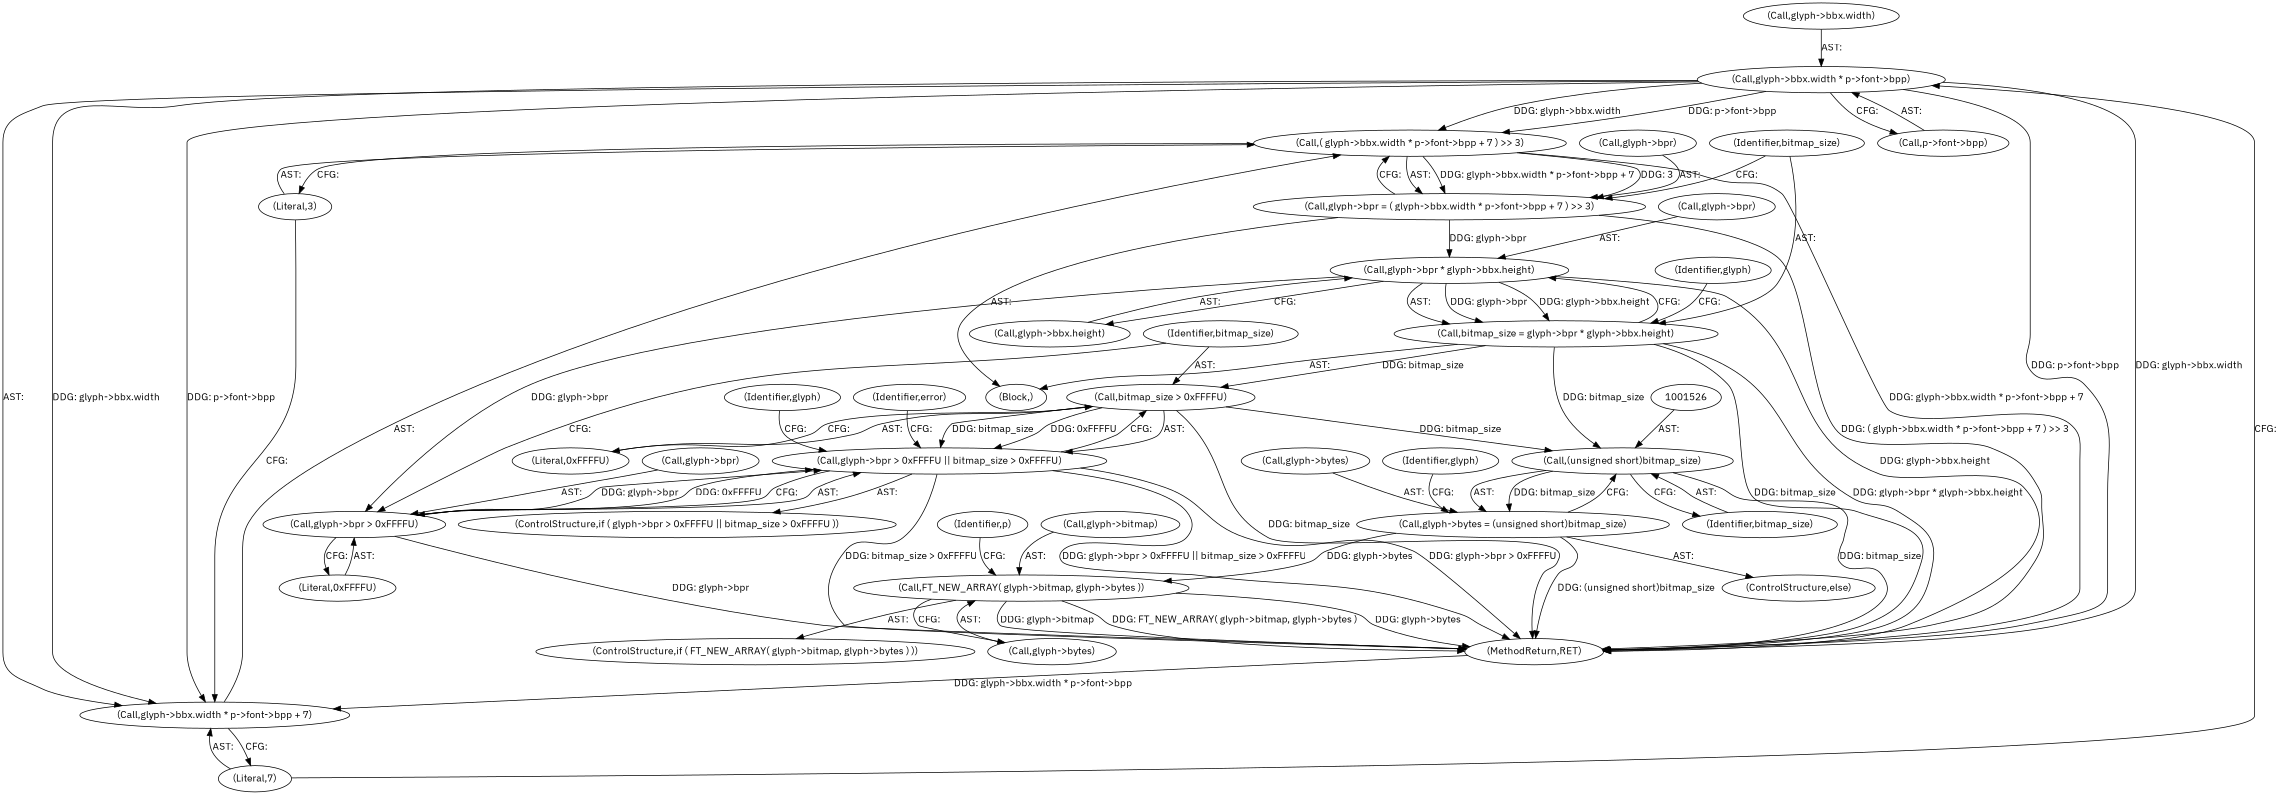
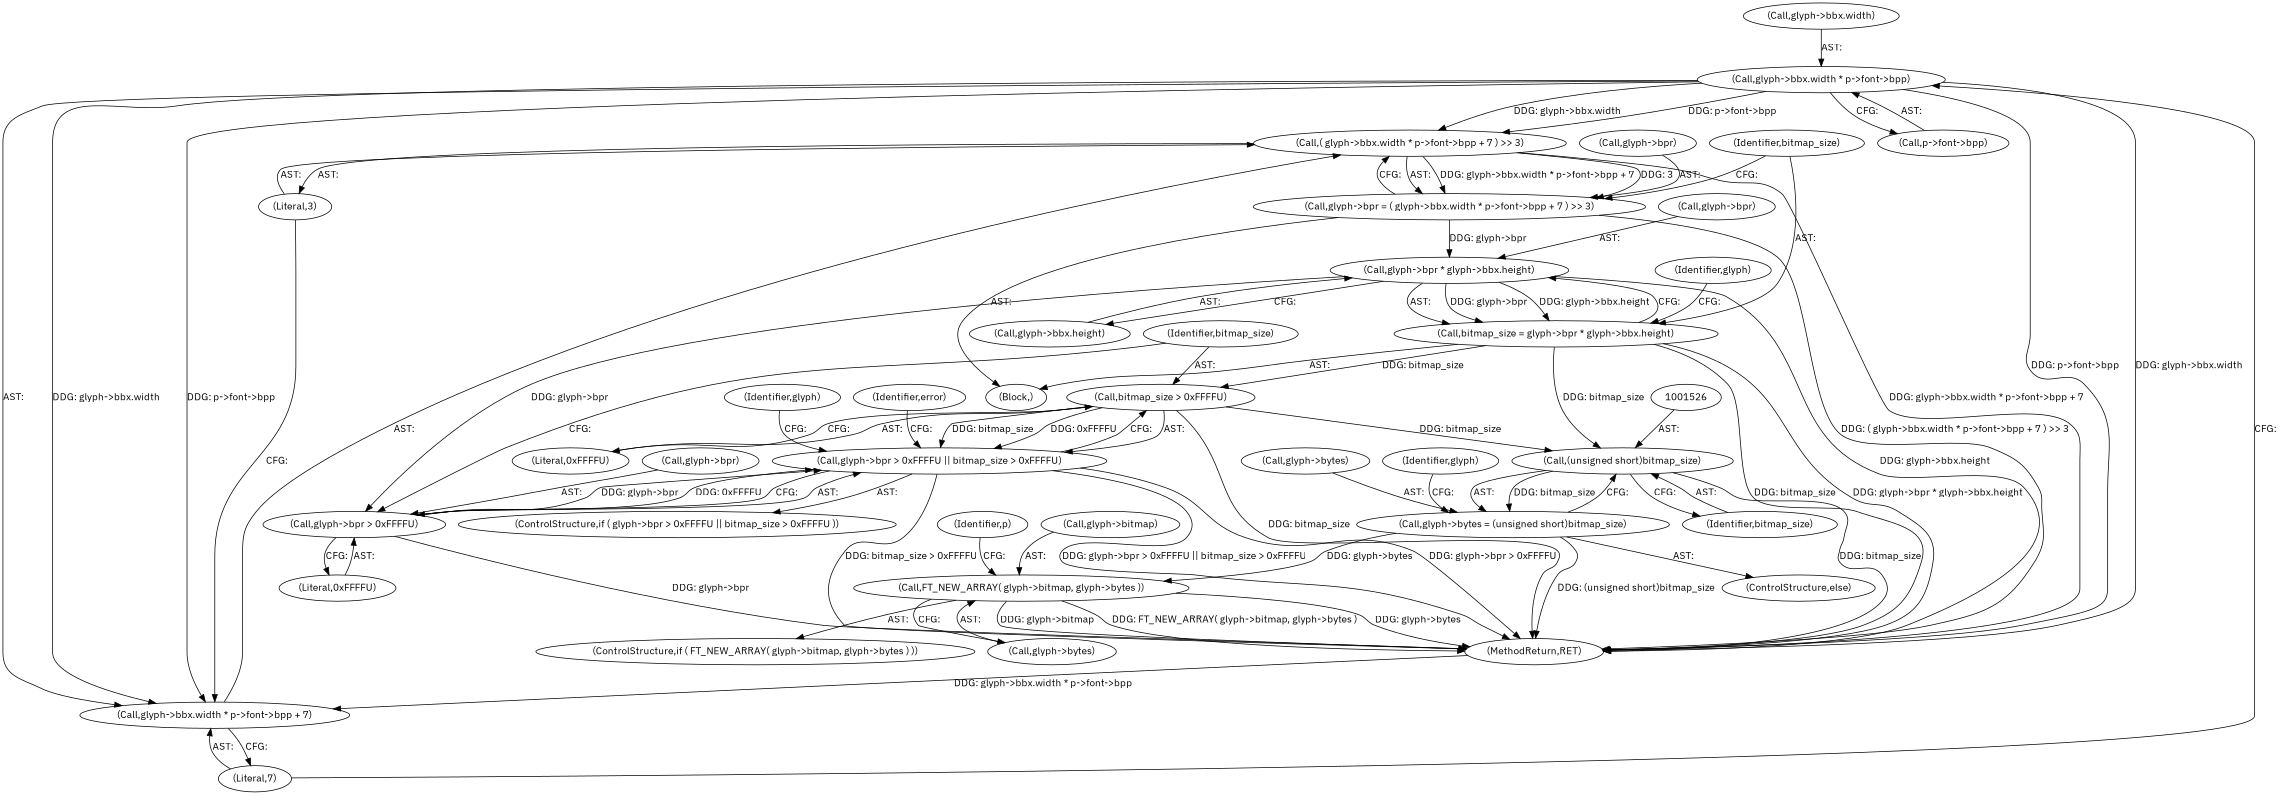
(329, 175) -> (329, 175)
